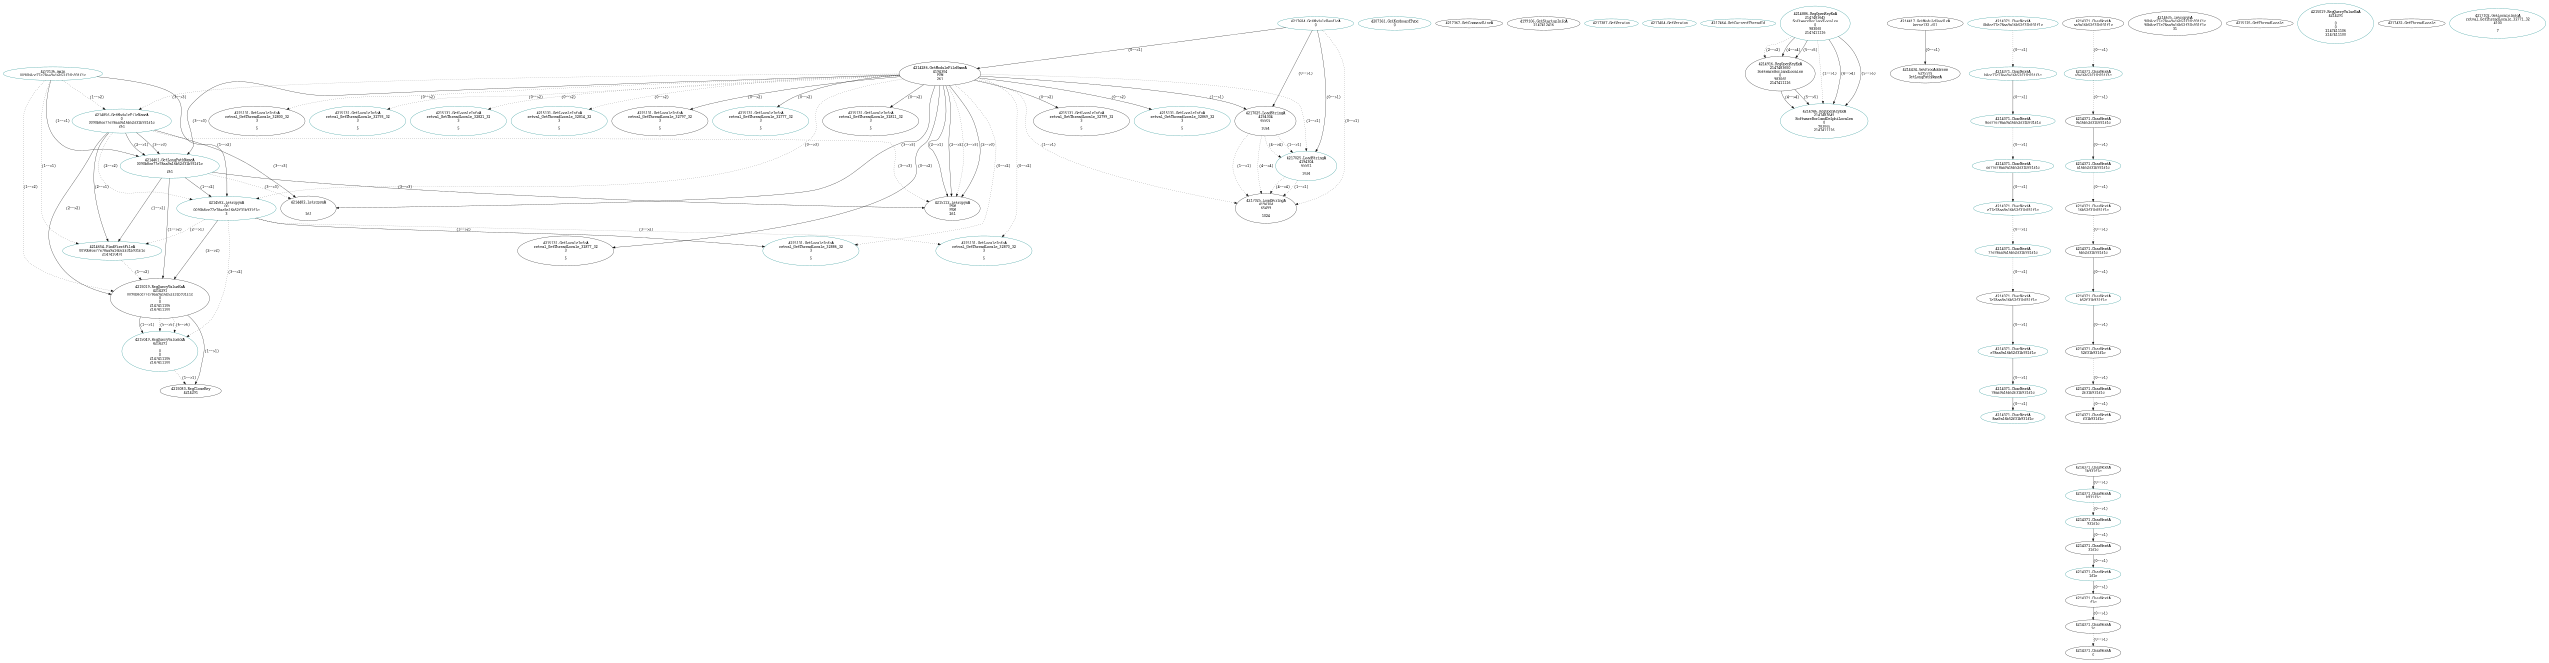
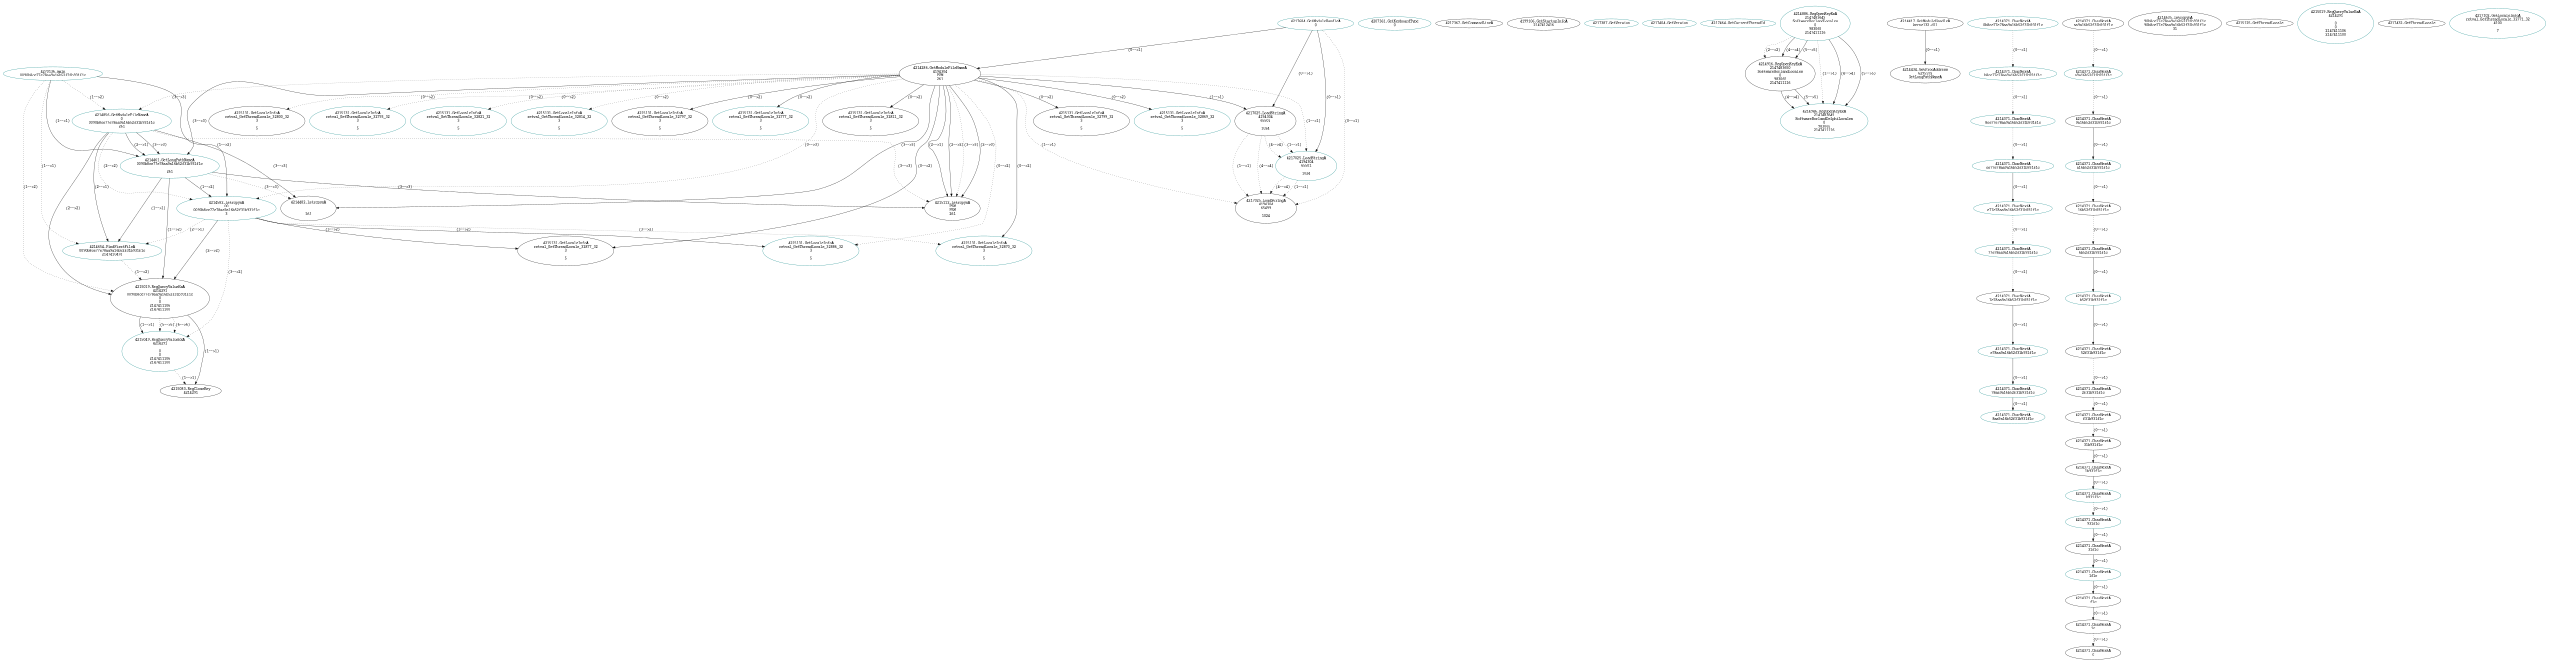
(2013, 96) -> (2013, 96)
(1017, 148) -> (1017, 148)
none -> (385, 238)
none -> (2093, 443)
